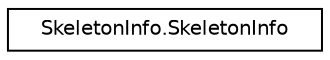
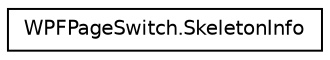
(165, 30) -> (165, 30)
